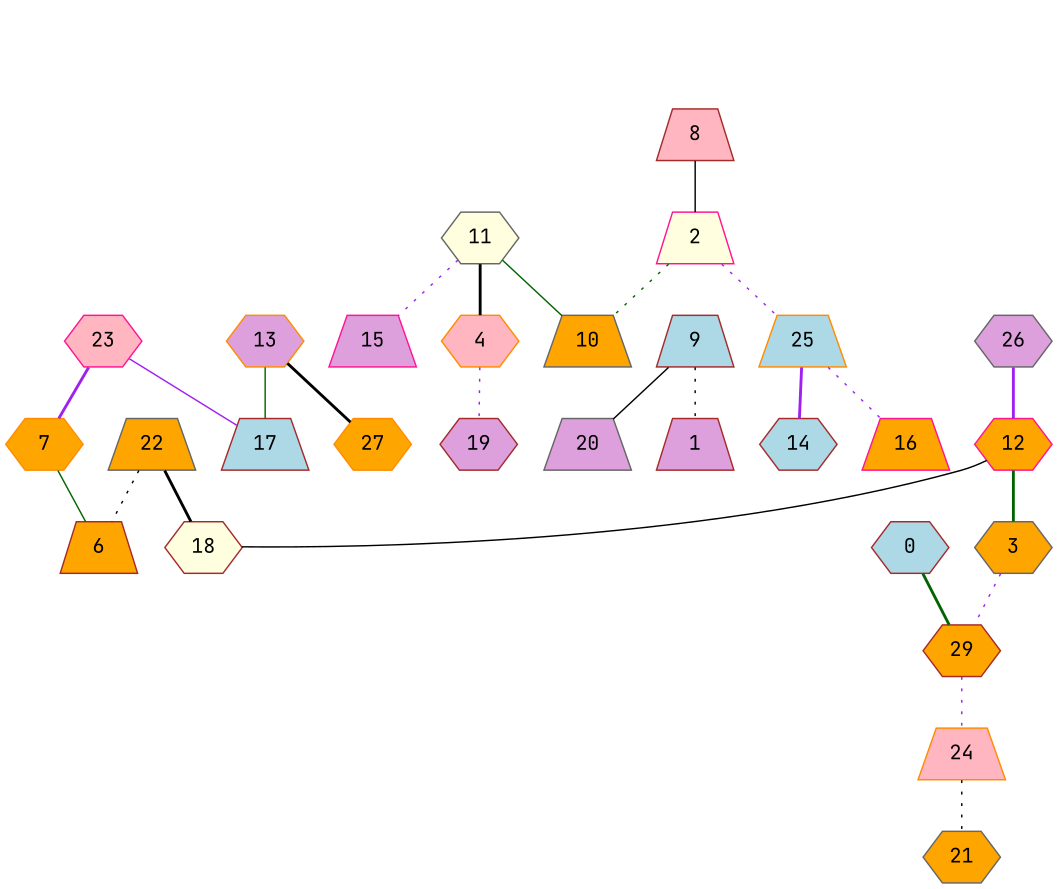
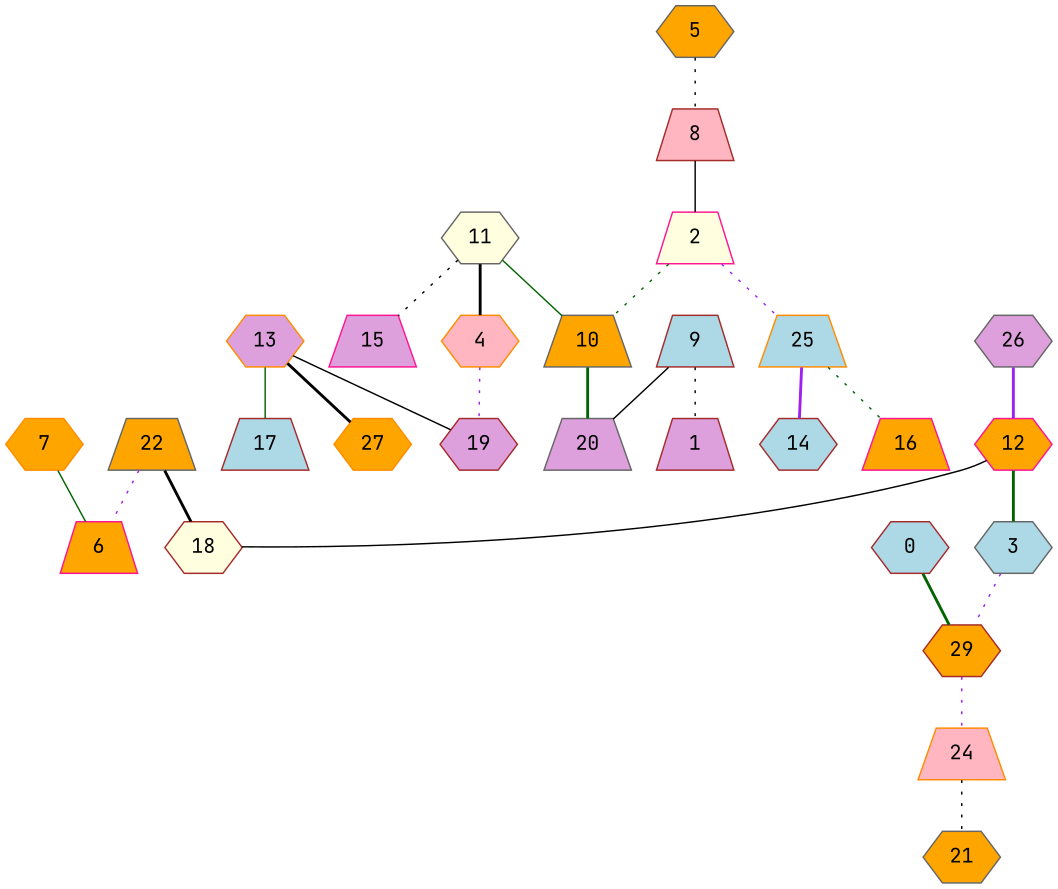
none -> (695, 32)
(428, 288) -> (428, 288)
(103, 341) -> none
none -> (372, 393)
none -> (588, 393)
(854, 393) -> (854, 393)
(125, 496) -> (125, 496)
(99, 548) -> (99, 548)
(1013, 548) -> (1013, 548)
